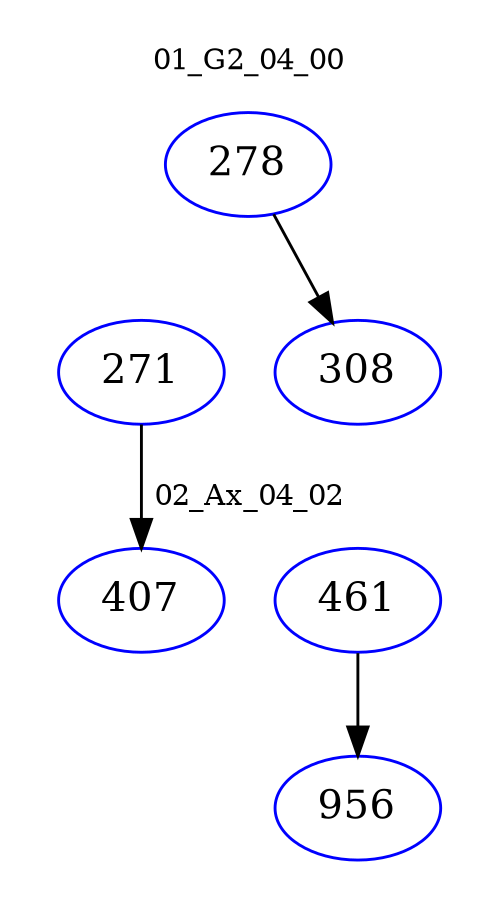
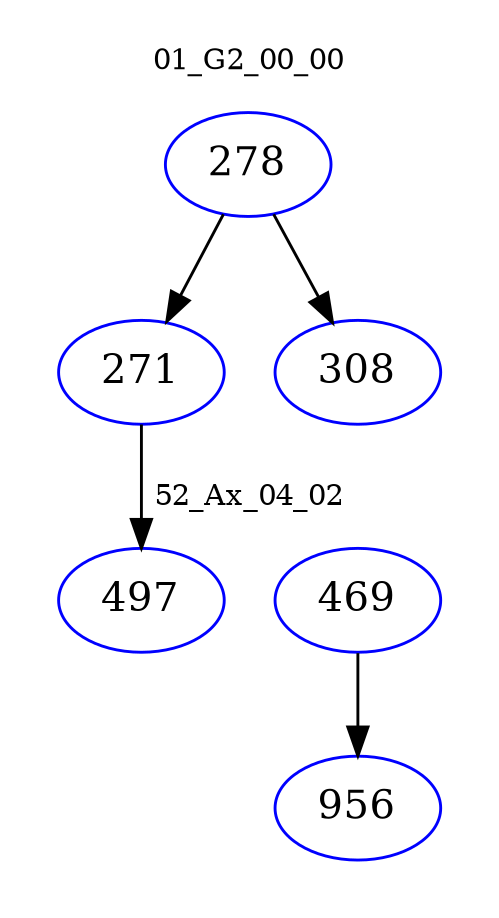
(250, 62) -> (250, 62)
none -> (202, 255)
(250, 498) -> (250, 498)
(141, 600) -> (141, 600)
(358, 600) -> (358, 600)
